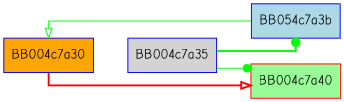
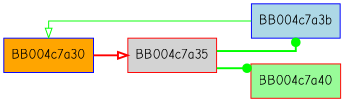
(296, 21) -> (296, 21)
(172, 55) -> (172, 55)
(230, 68) -> (230, 68)
(139, 85) -> (106, 55)
